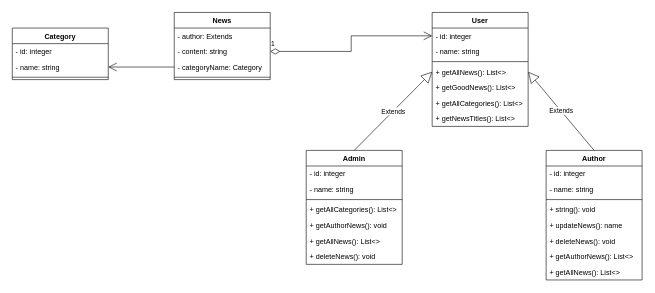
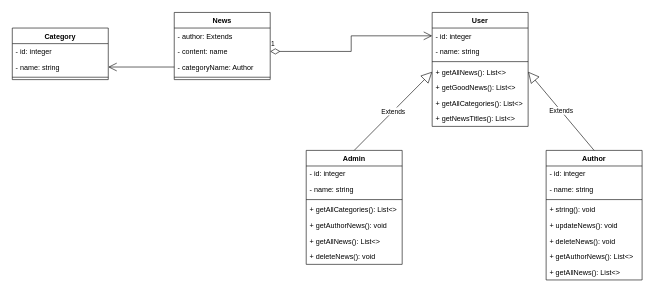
(208, 52) -> (205, 52)
(223, 67) -> (219, 67)
(587, 226) -> (586, 226)
